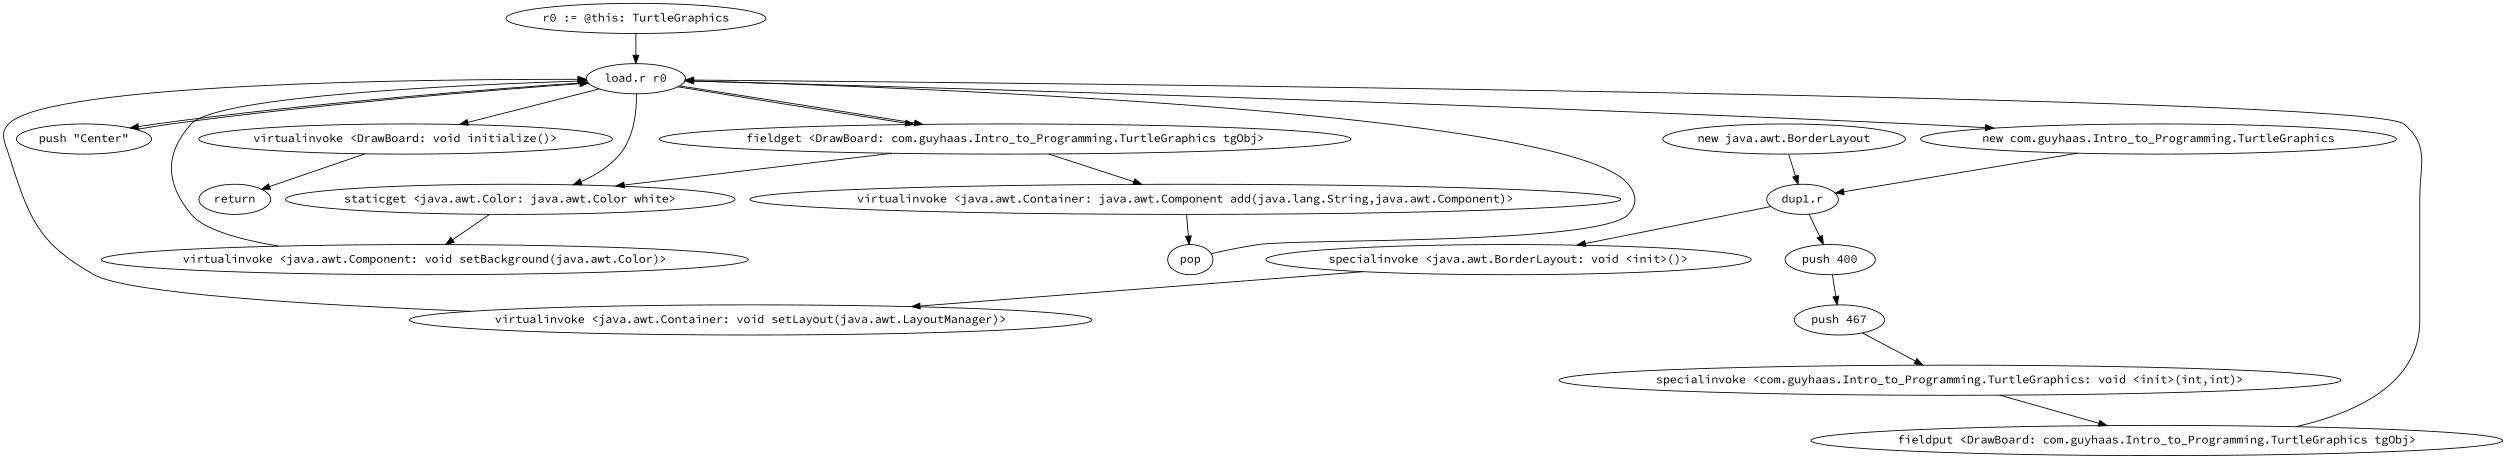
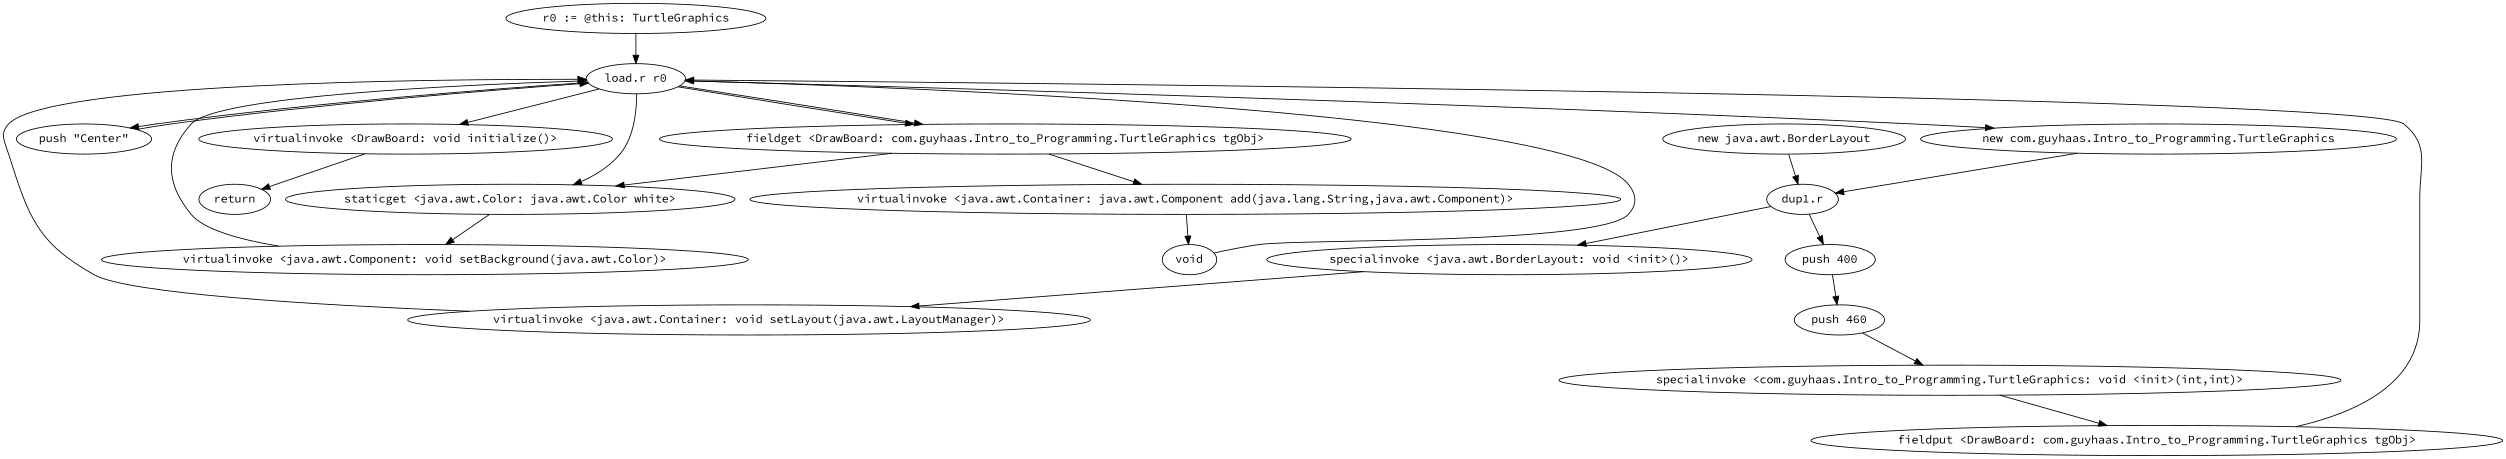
(1190, 260) -> (1190, 260)
(1839, 320) -> (1839, 320)
